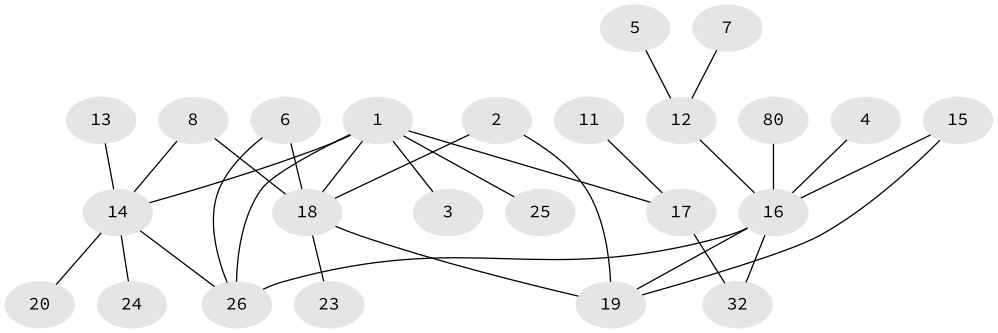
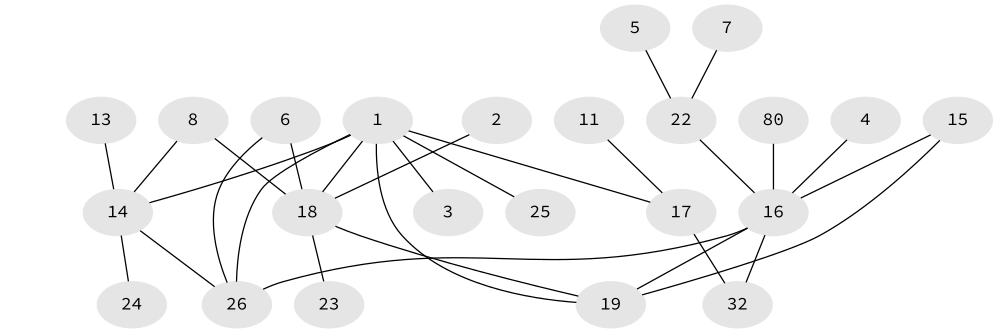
(681, 120) -> (681, 120)
(590, 195) -> (458, 274)
(40, 305) -> none
